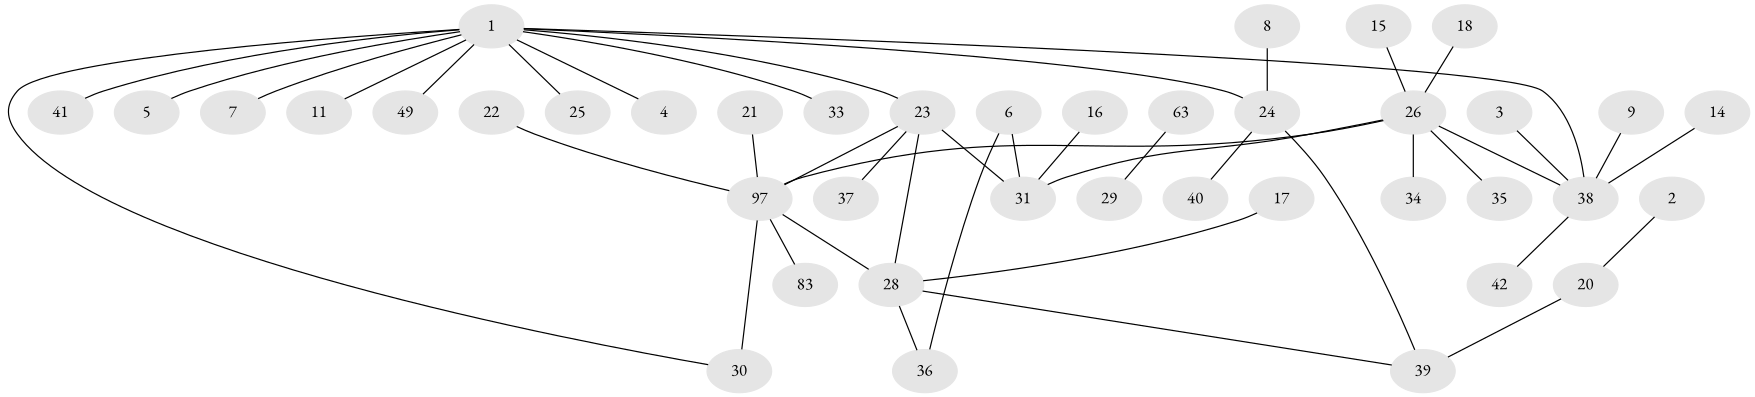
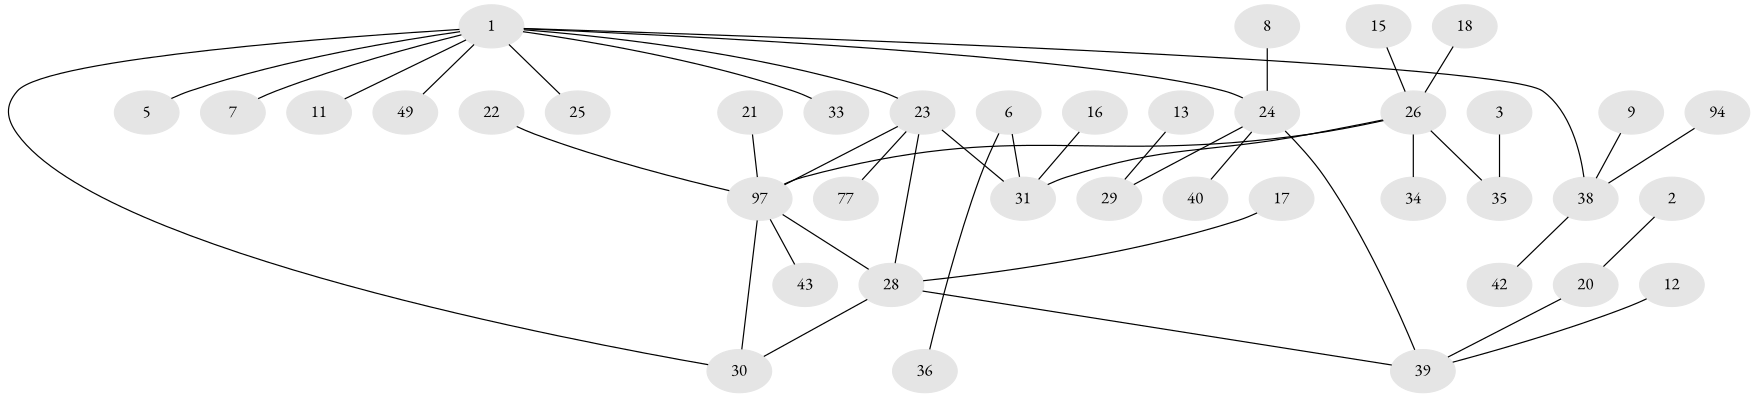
(61, 113) -> none
(664, 113) -> none
(1181, 113) -> (1181, 113)
(1717, 113) -> (1717, 113)
(1543, 155) -> (1500, 156)
(1500, 156) -> none
none -> (1183, 159)
(846, 199) -> (846, 199)
(805, 285) -> (805, 285)
none -> (1672, 285)
(908, 328) -> (816, 328)
